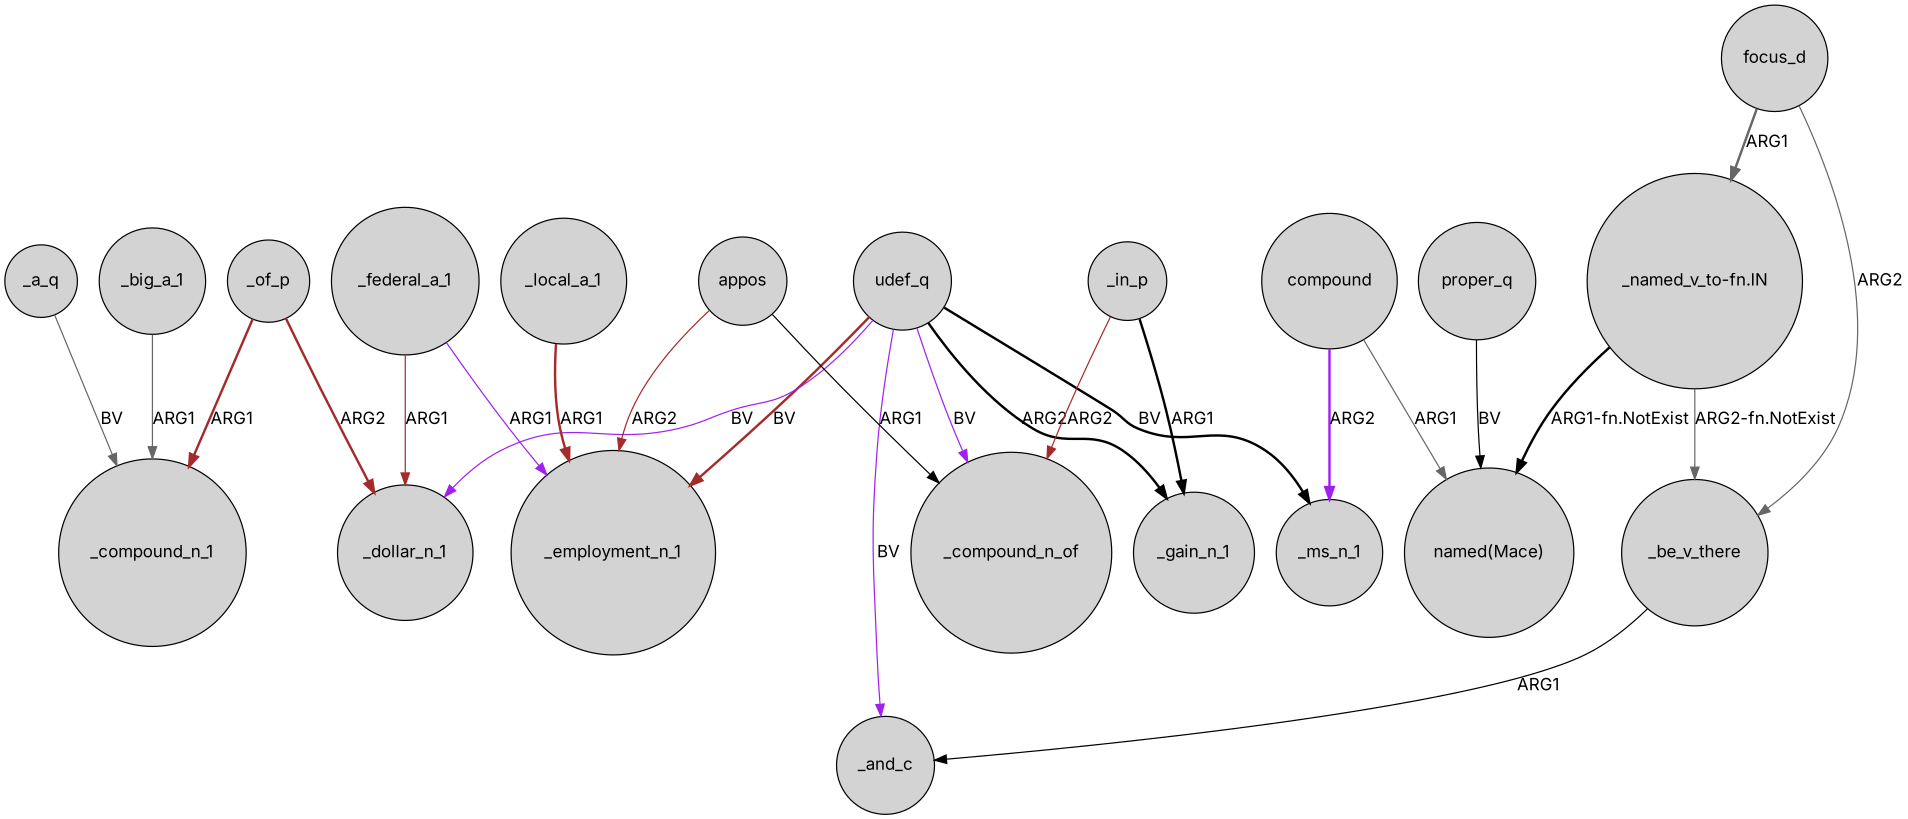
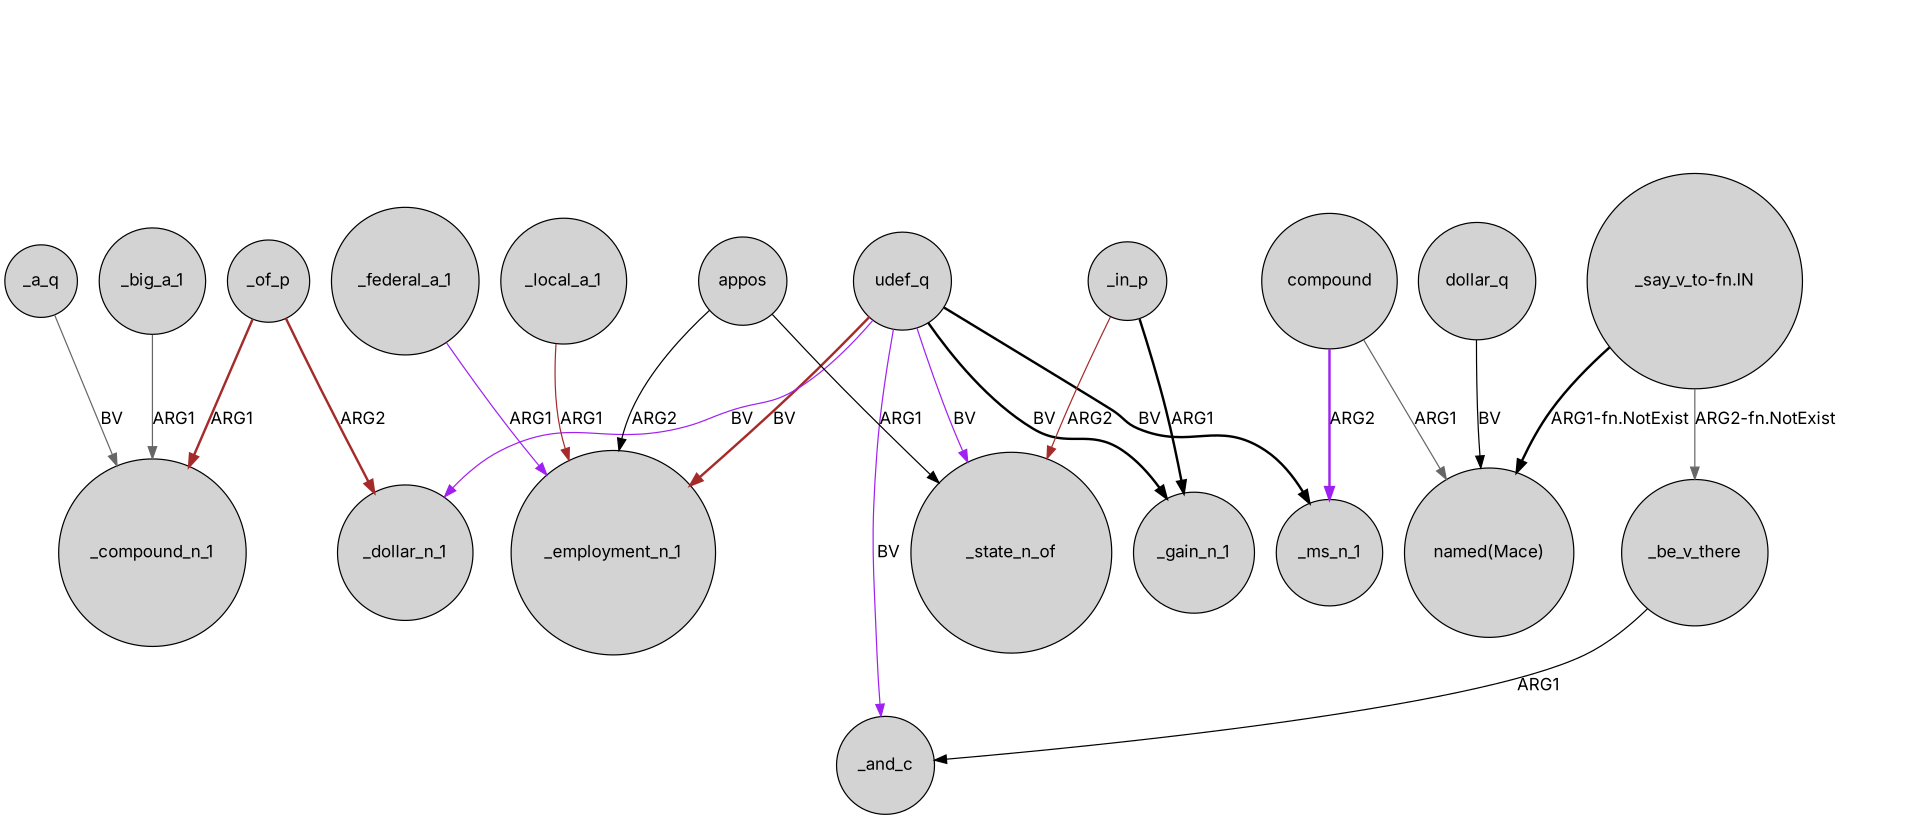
(1775, 58) -> none
(1477, 281) -> (1477, 281)
(1695, 281) -> (1695, 281)
(657, 369) -> (657, 369)
(556, 397) -> (556, 397)
(405, 414) -> none
(1045, 420) -> (1045, 420)
(1011, 553) -> (1011, 553)
